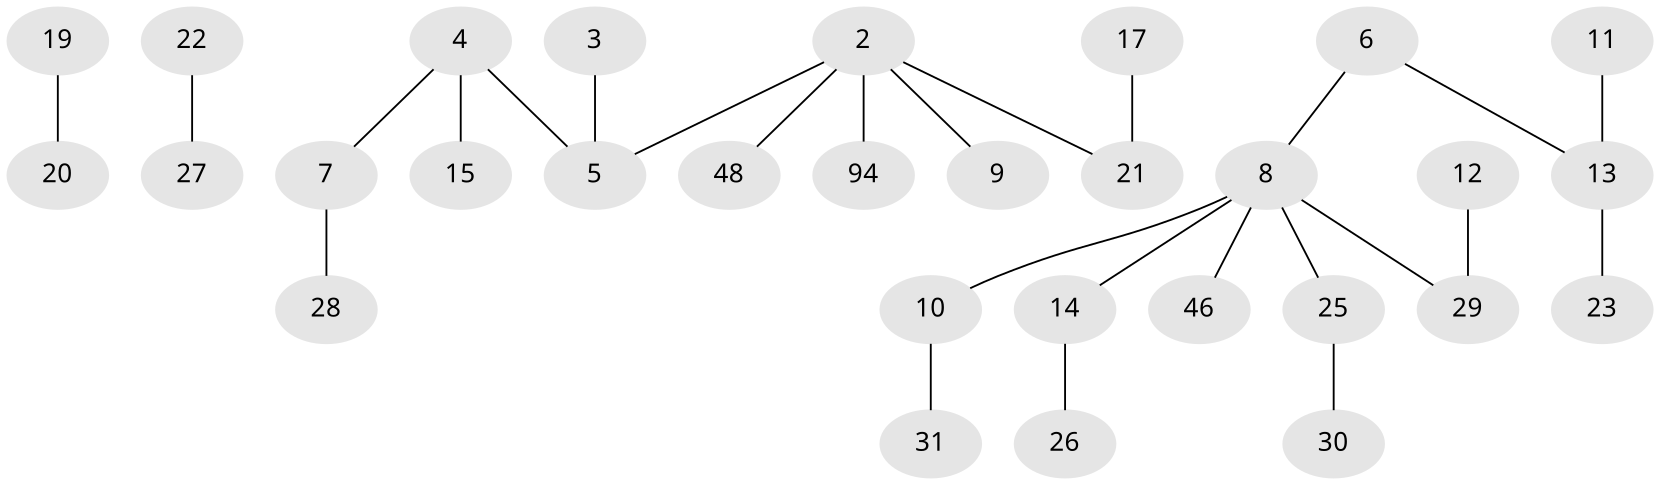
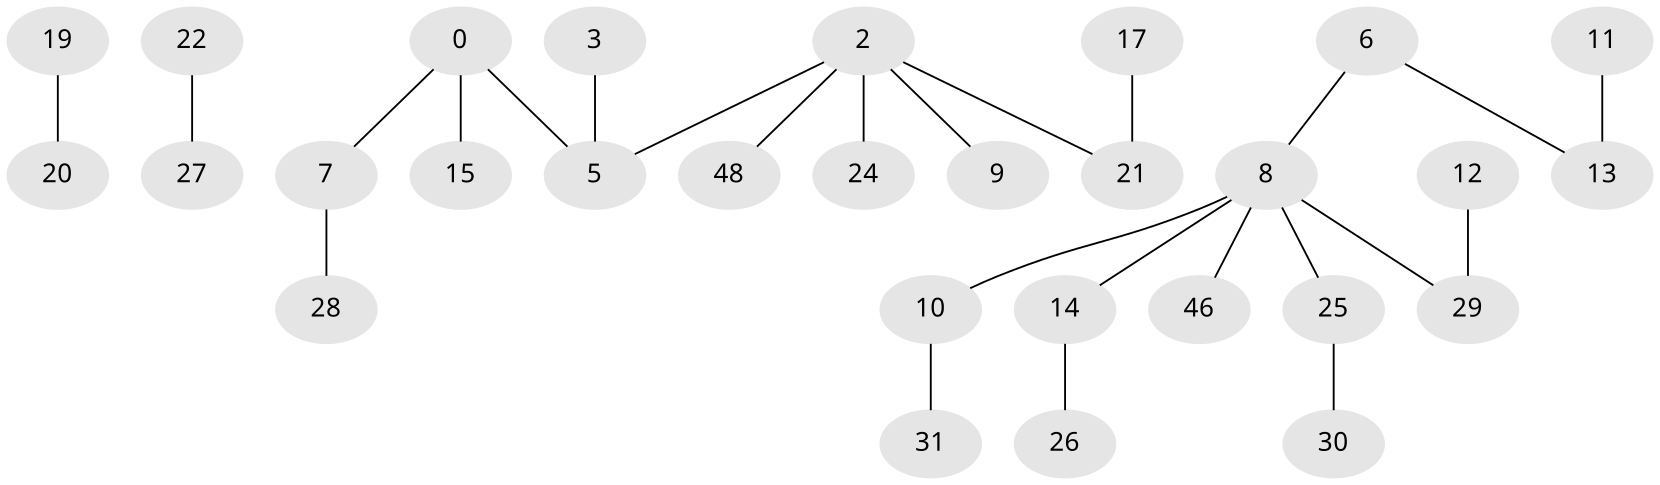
(461, 41) -> (461, 41)
(864, 175) -> (864, 175)
(1602, 310) -> none
